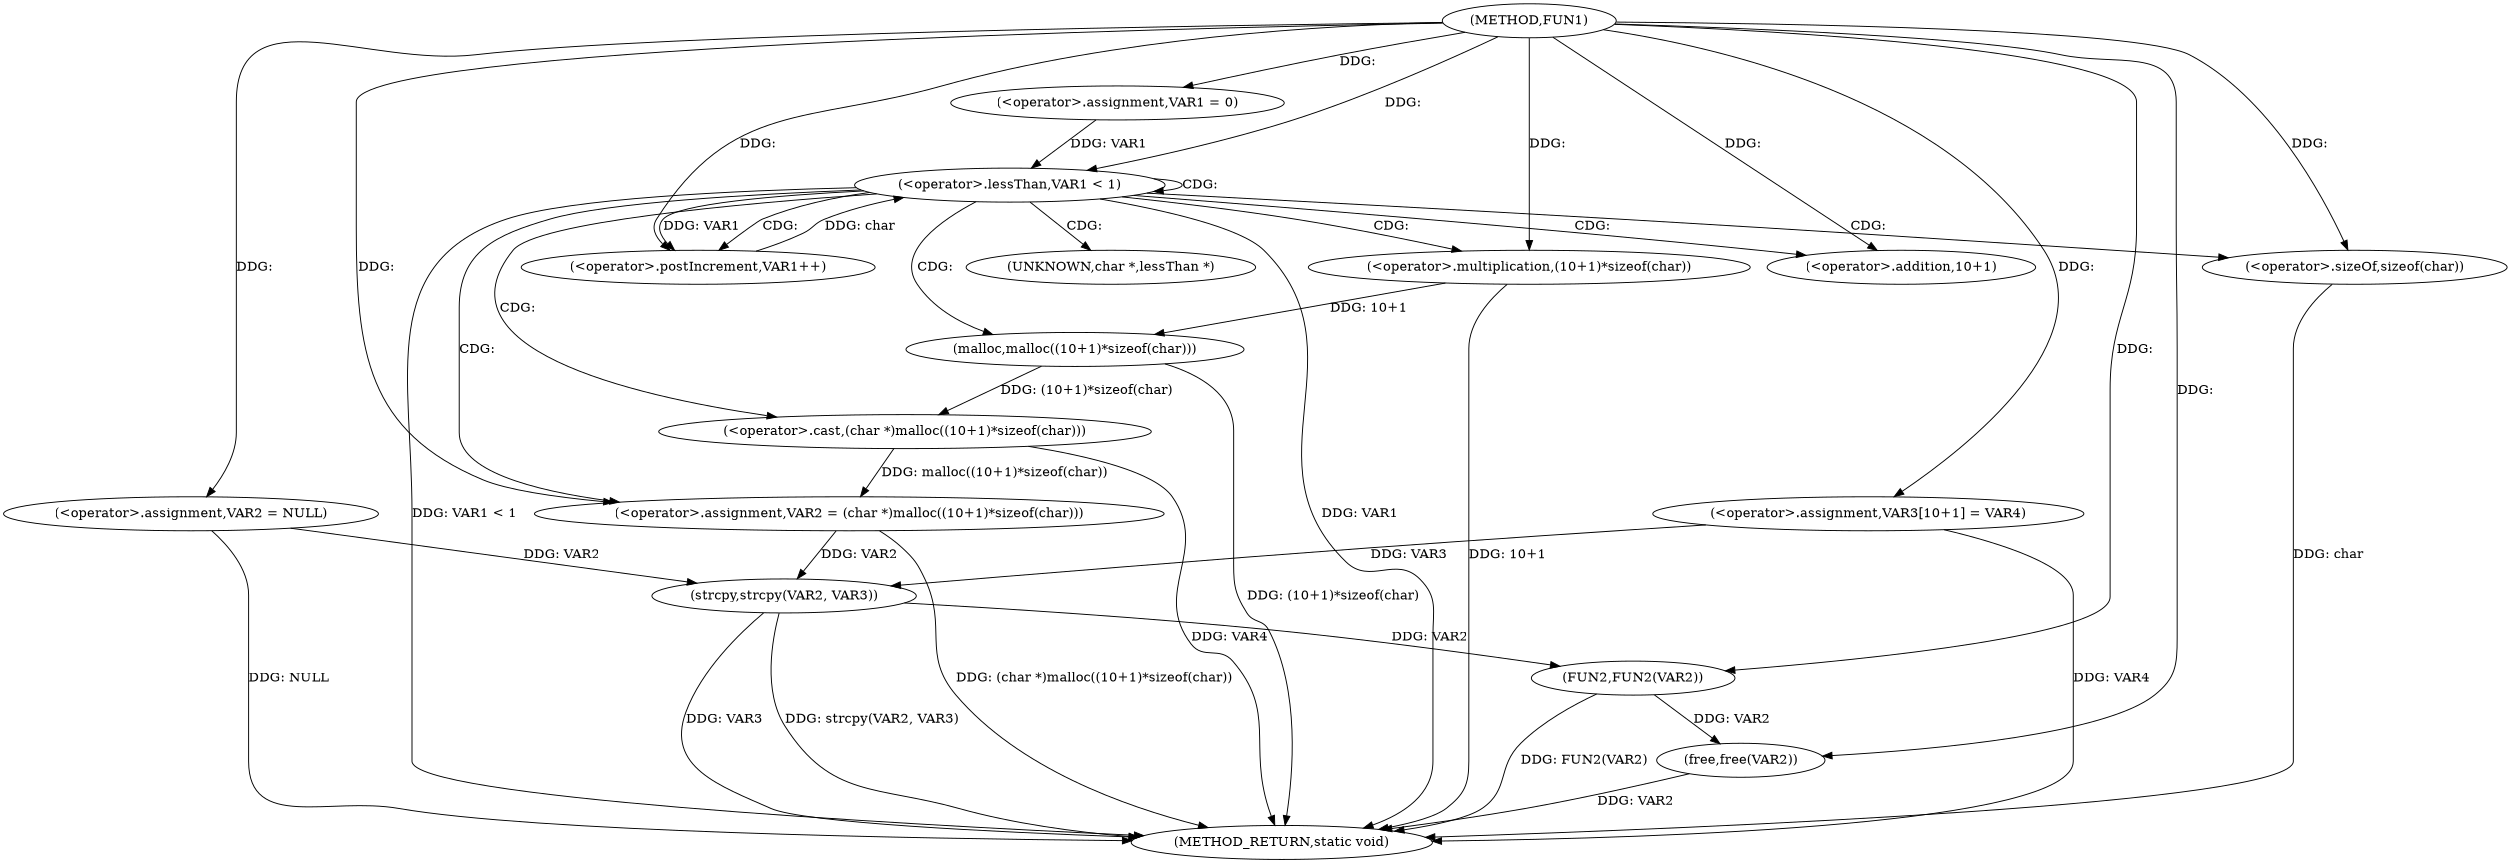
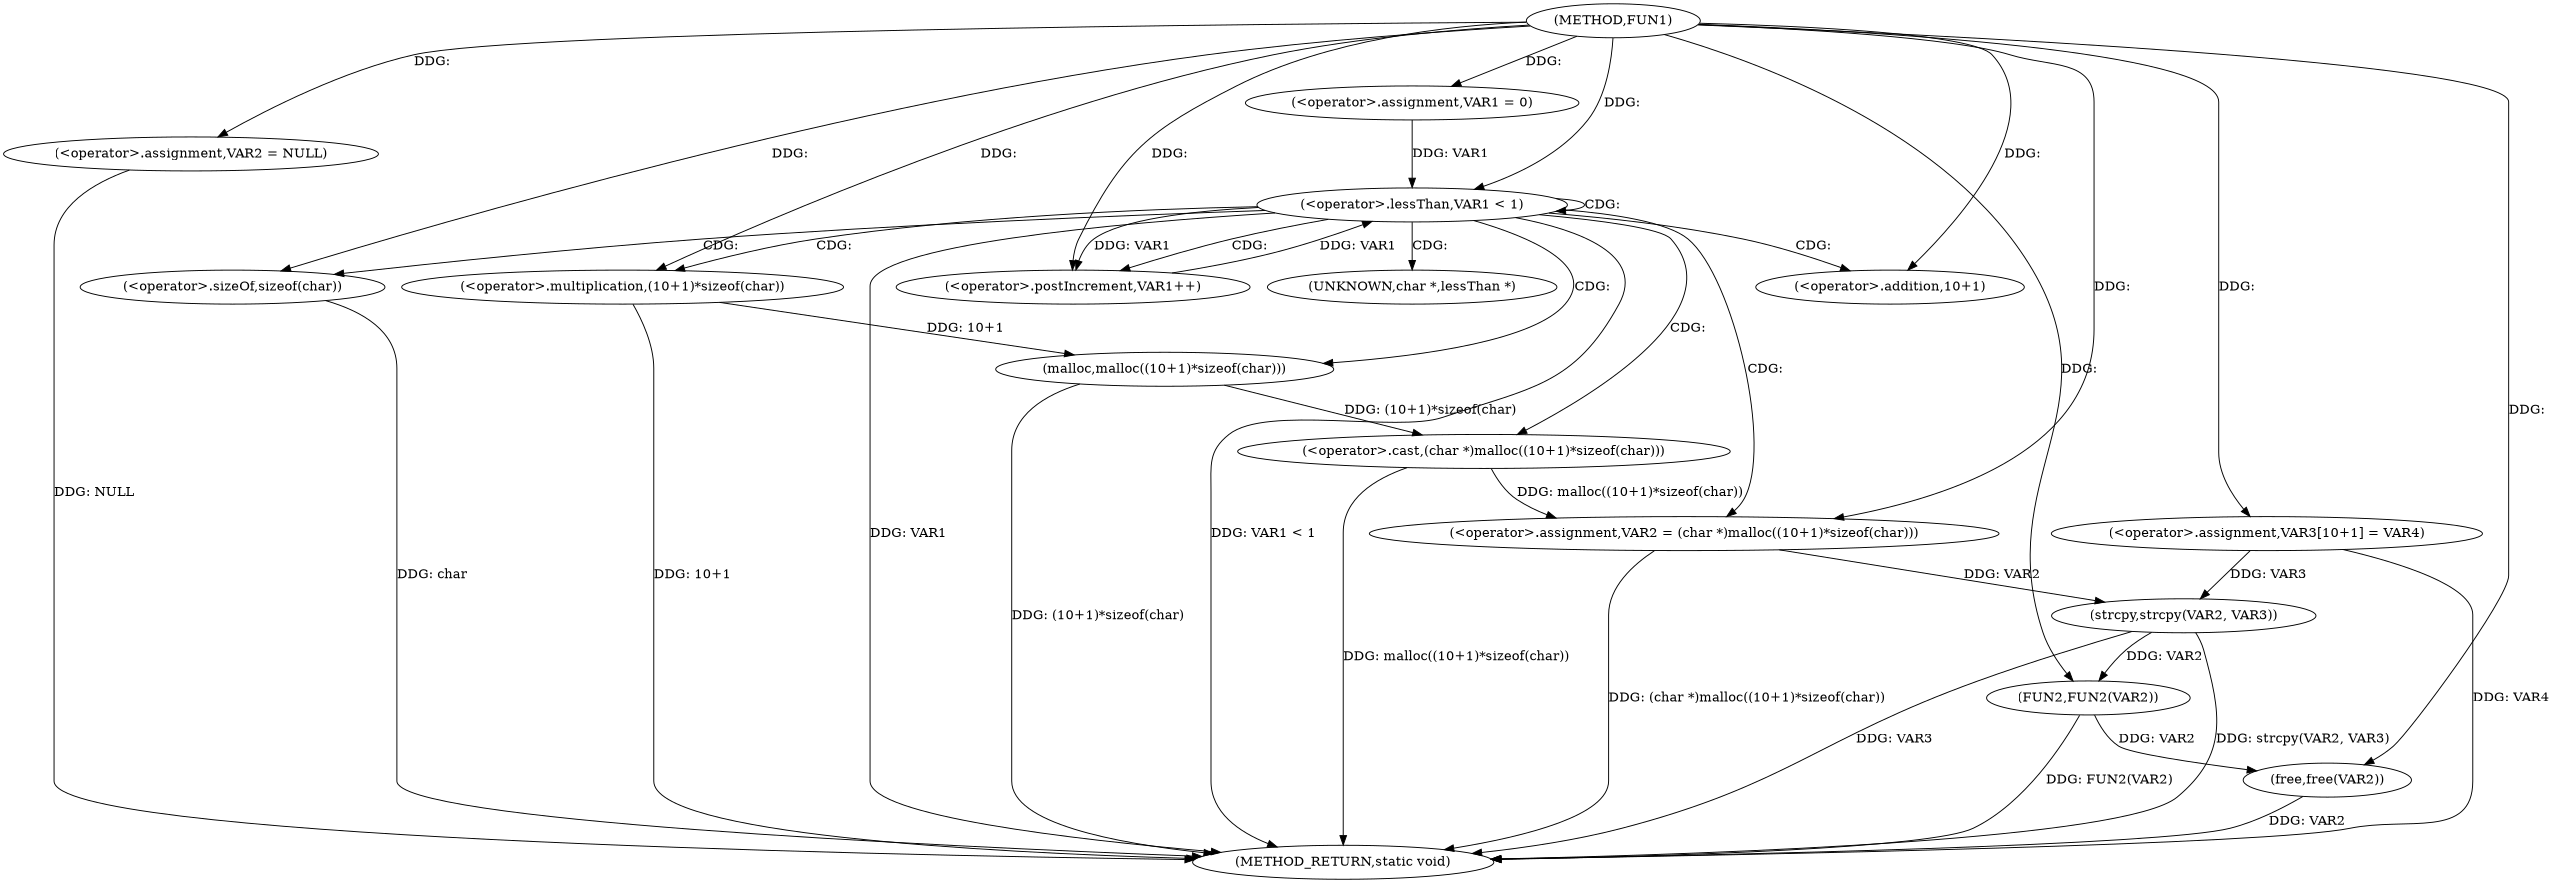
(860, 226) -> (1358, 246)
(489, 555) -> none
(1230, 637) -> (1457, 657)
